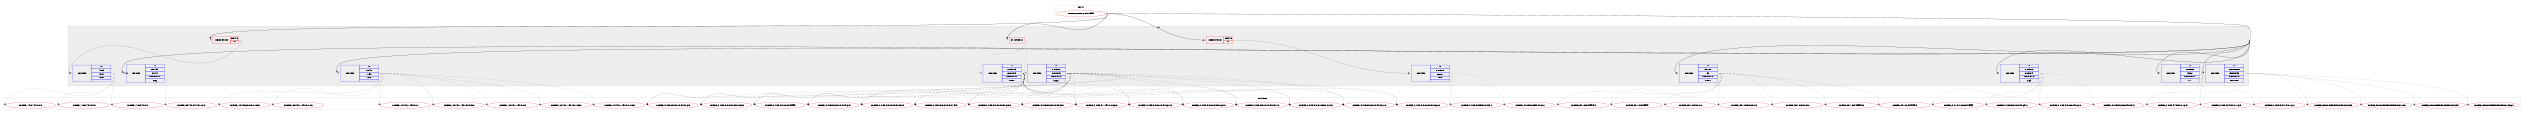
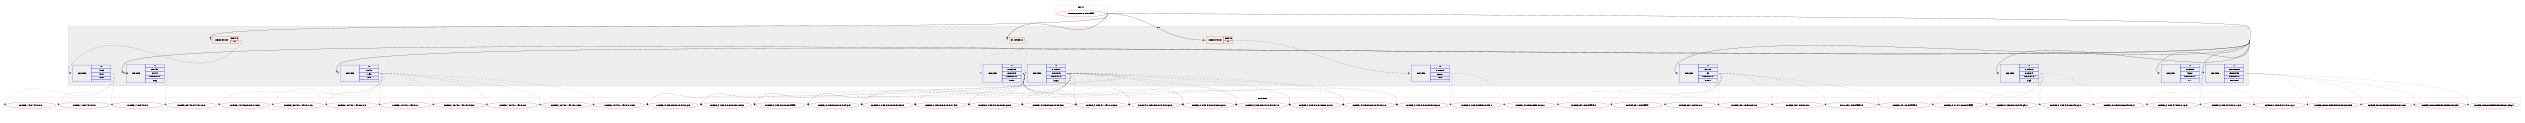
none -> (352, 105)
(1155, 105) -> (1155, 105)
(1851, 105) -> (1851, 105)
